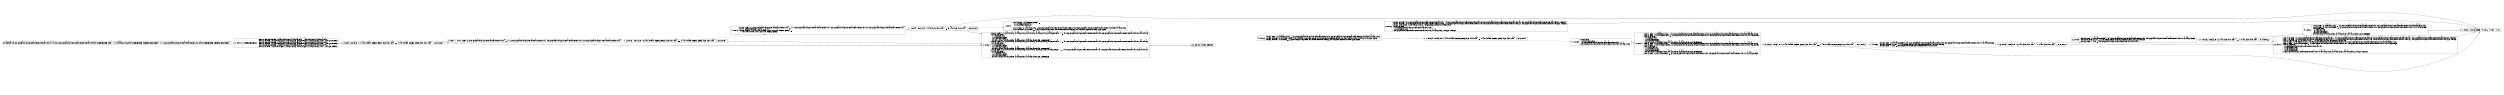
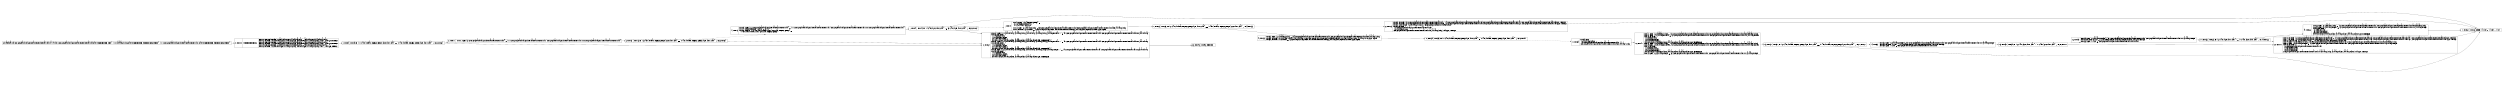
none -> (1203, 27)
(2289, 45) -> (2289, 45)
(1651, 48) -> (1651, 48)
